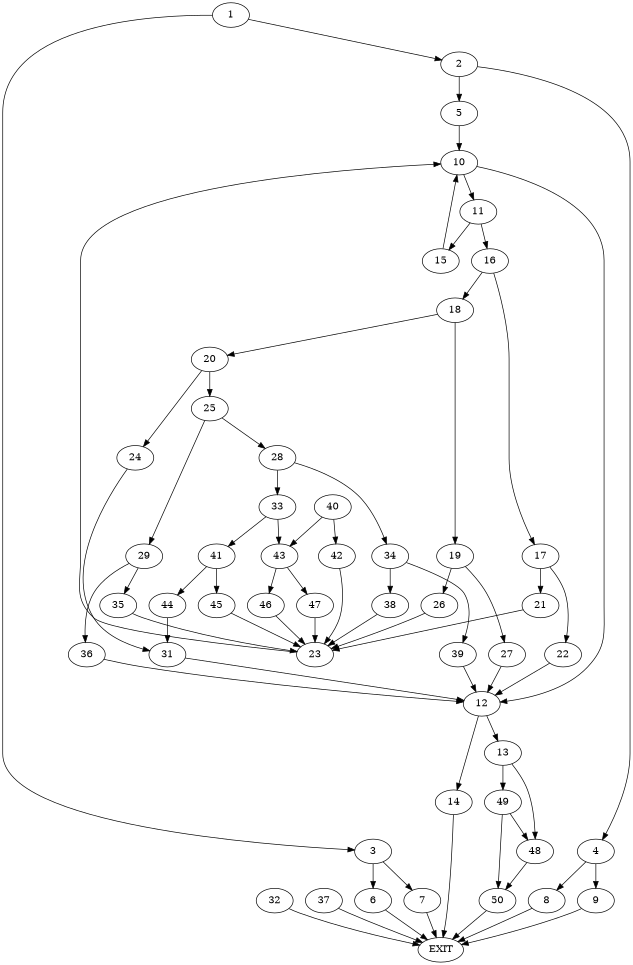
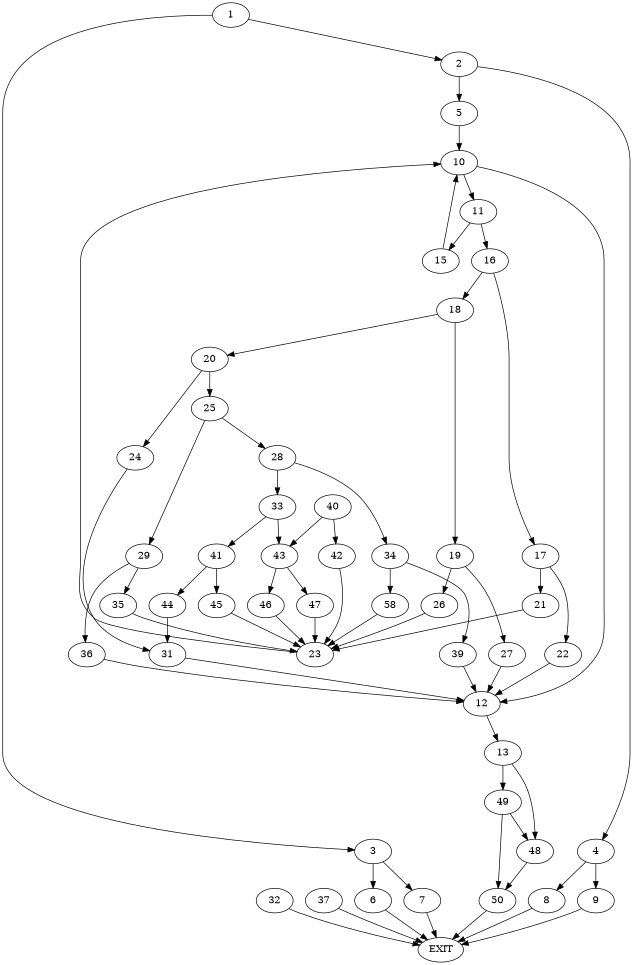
(390, 605) -> (390, 605)
(454, 802) -> none
